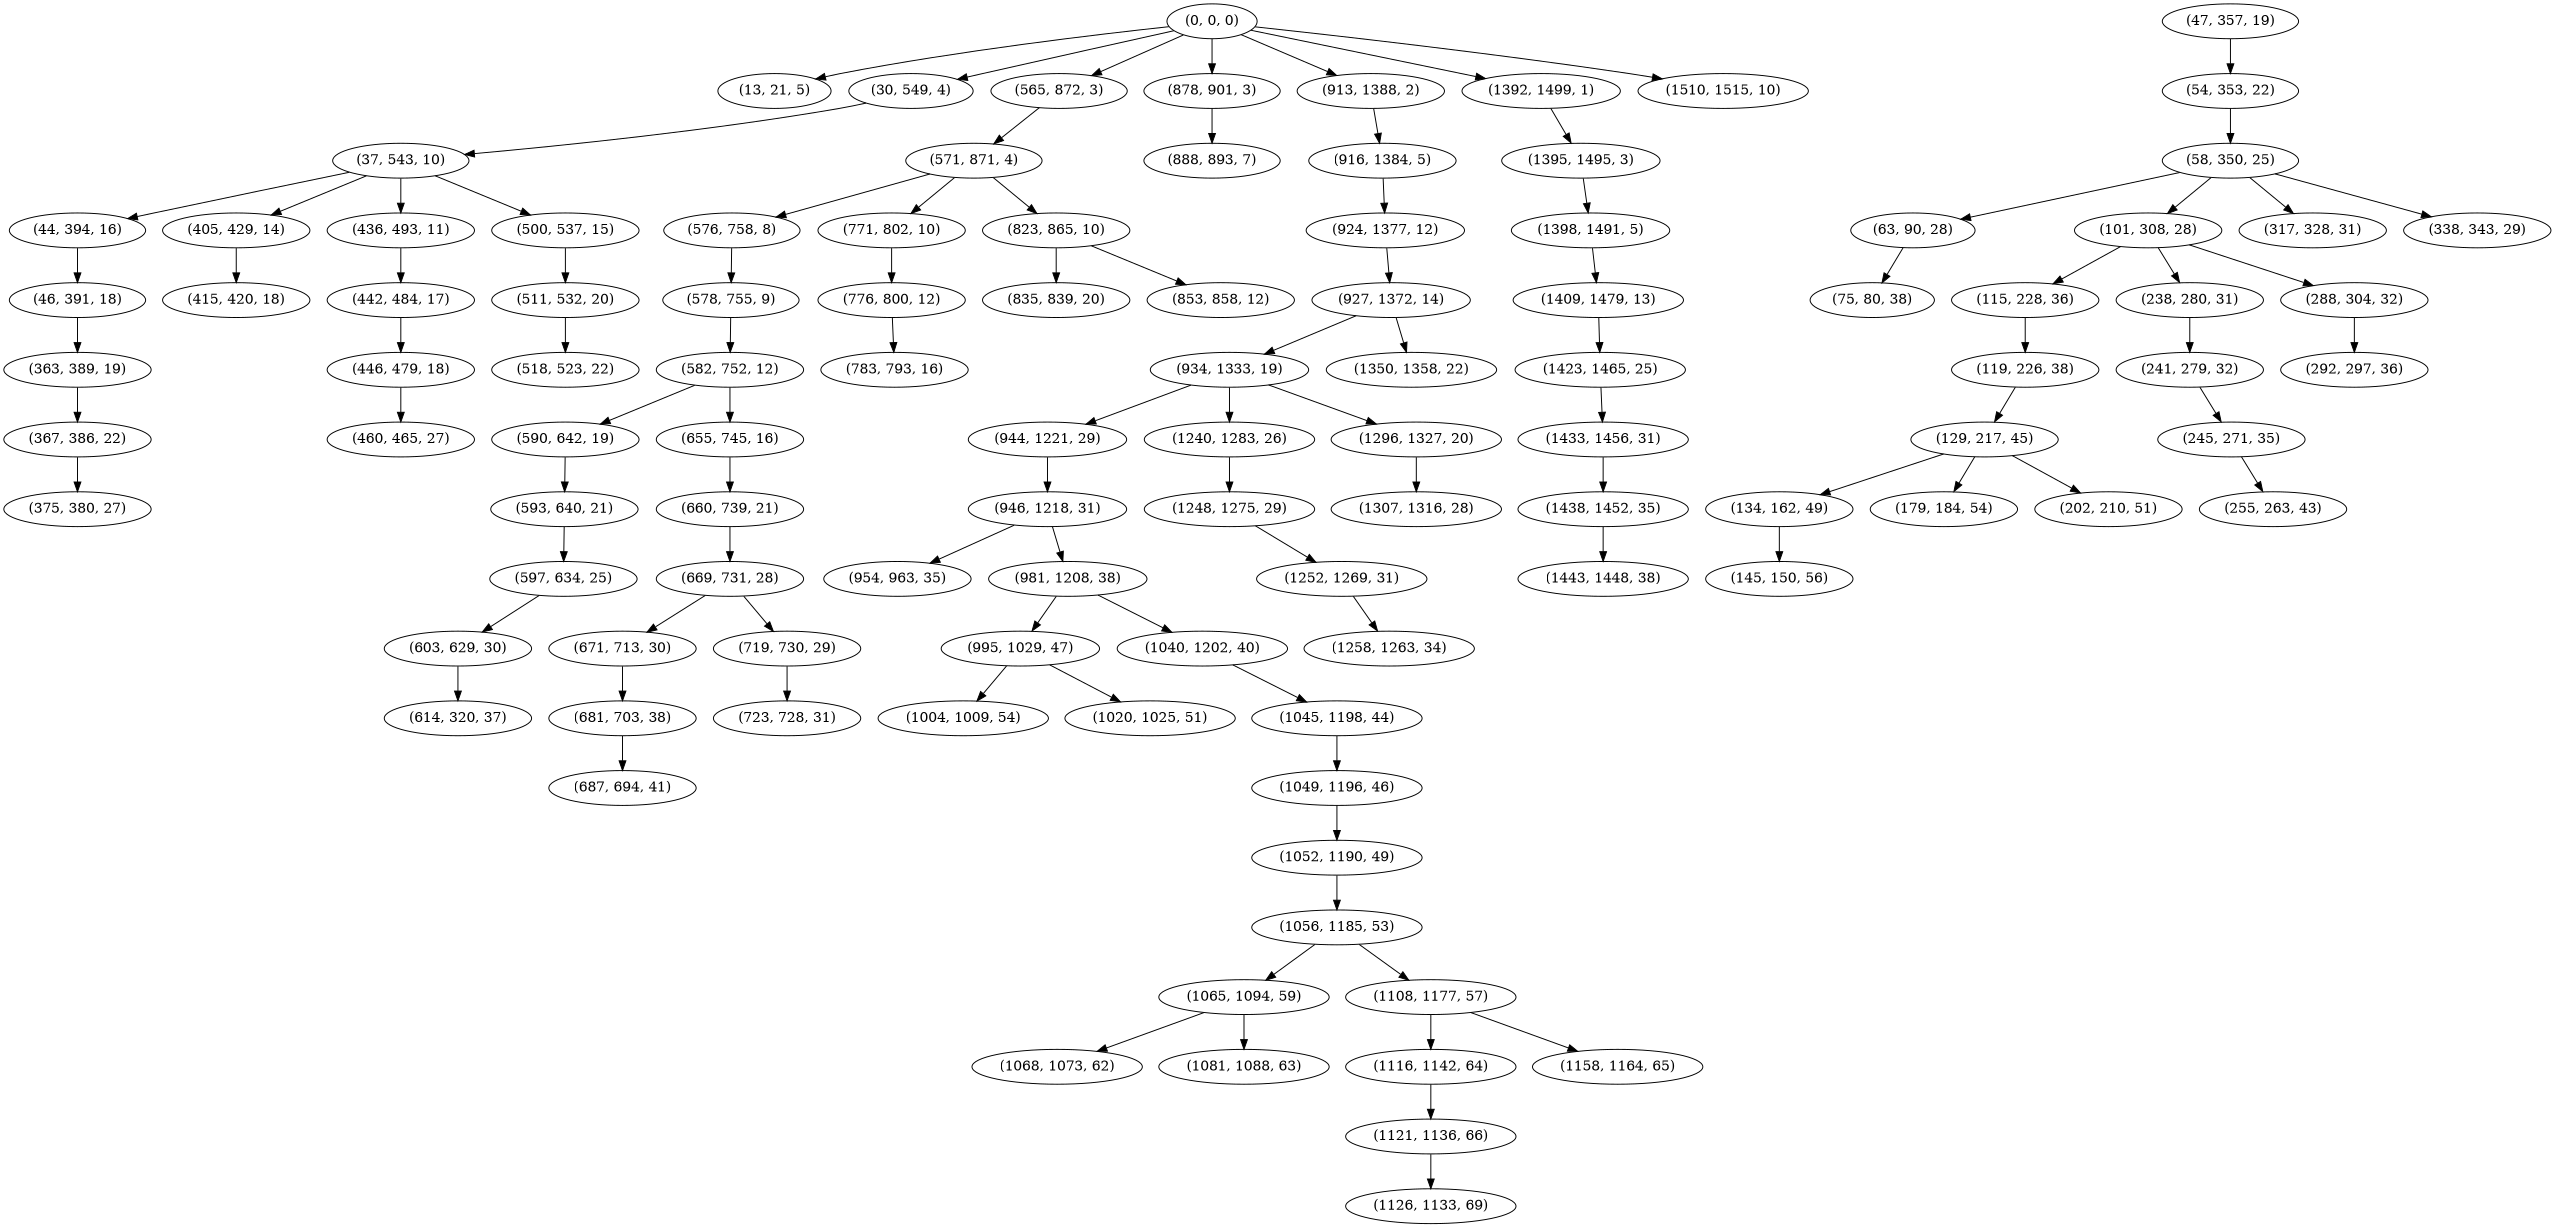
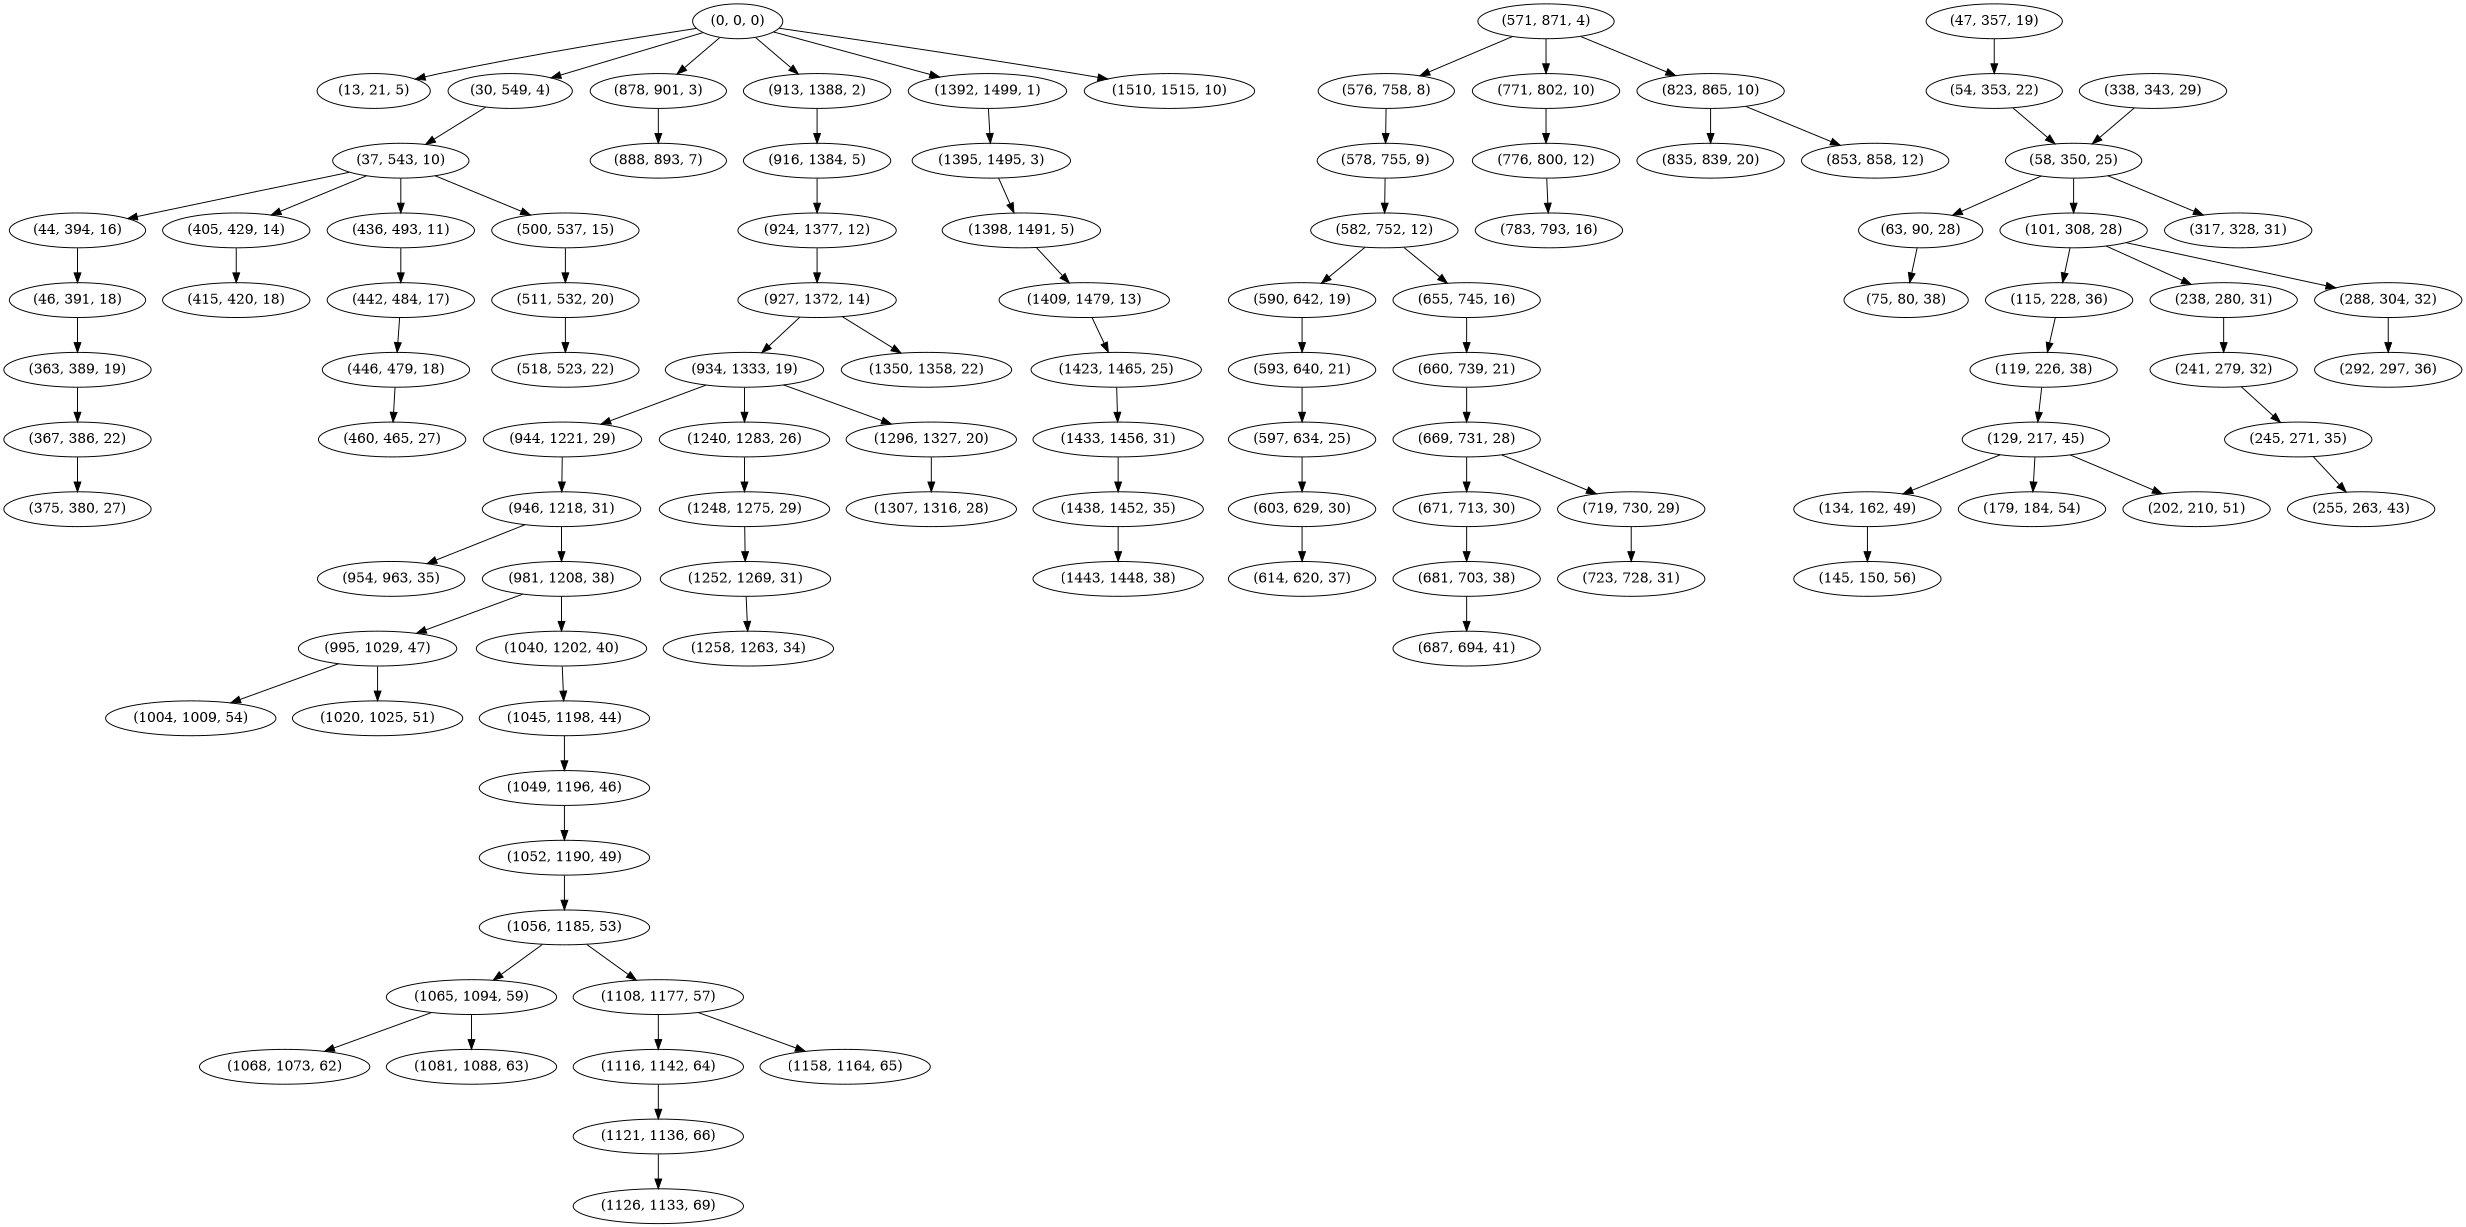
(1059, 91) -> none
(2348, 194) -> (2117, 123)
(458, 718) -> (1302, 579)
